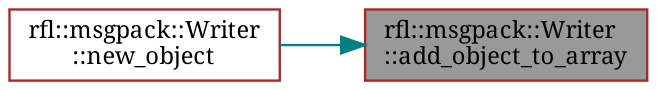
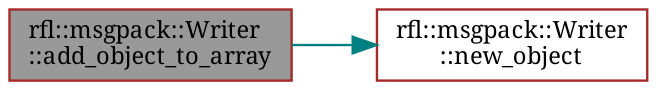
(310, 45) -> (322, 45)
